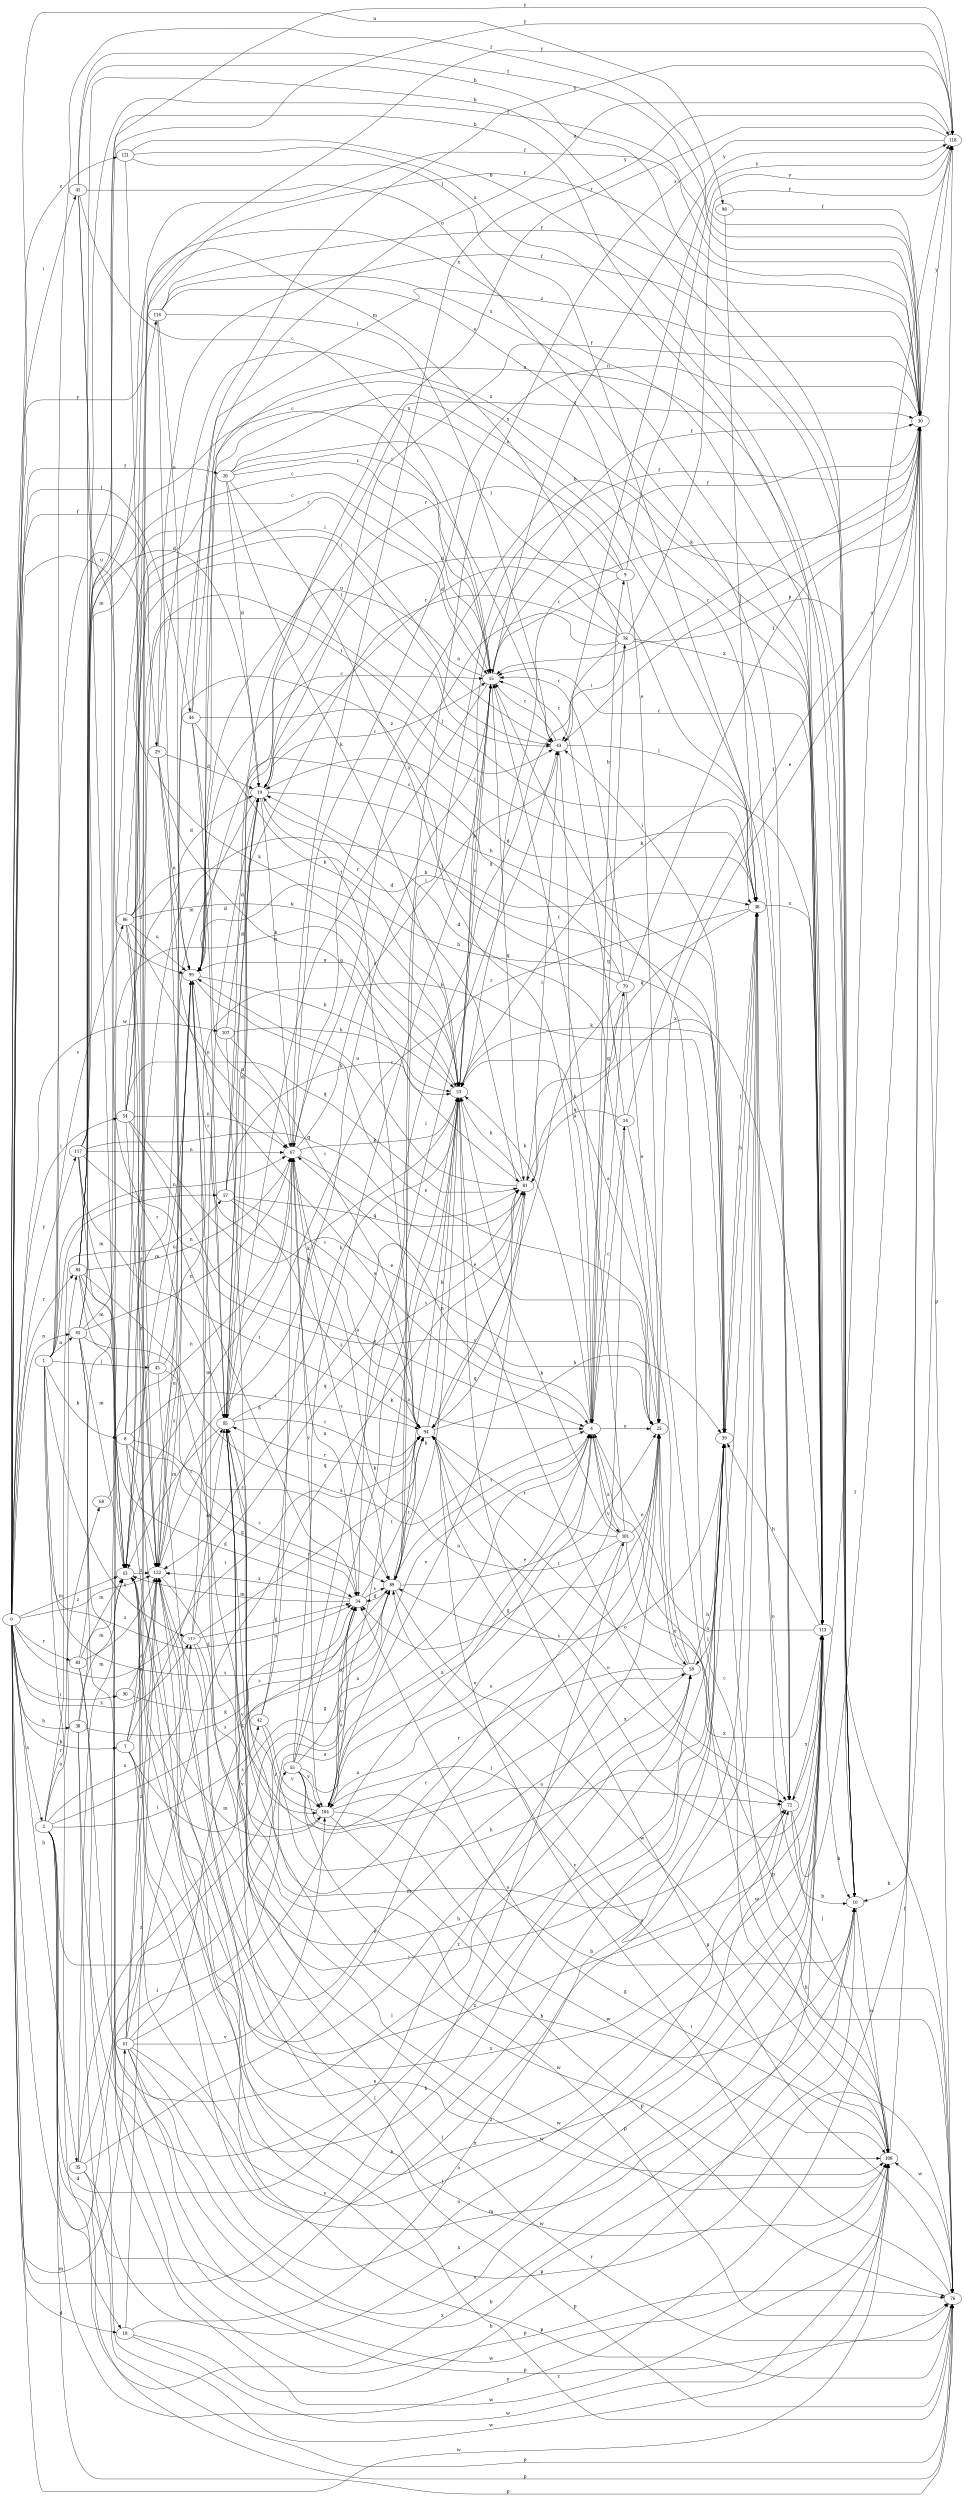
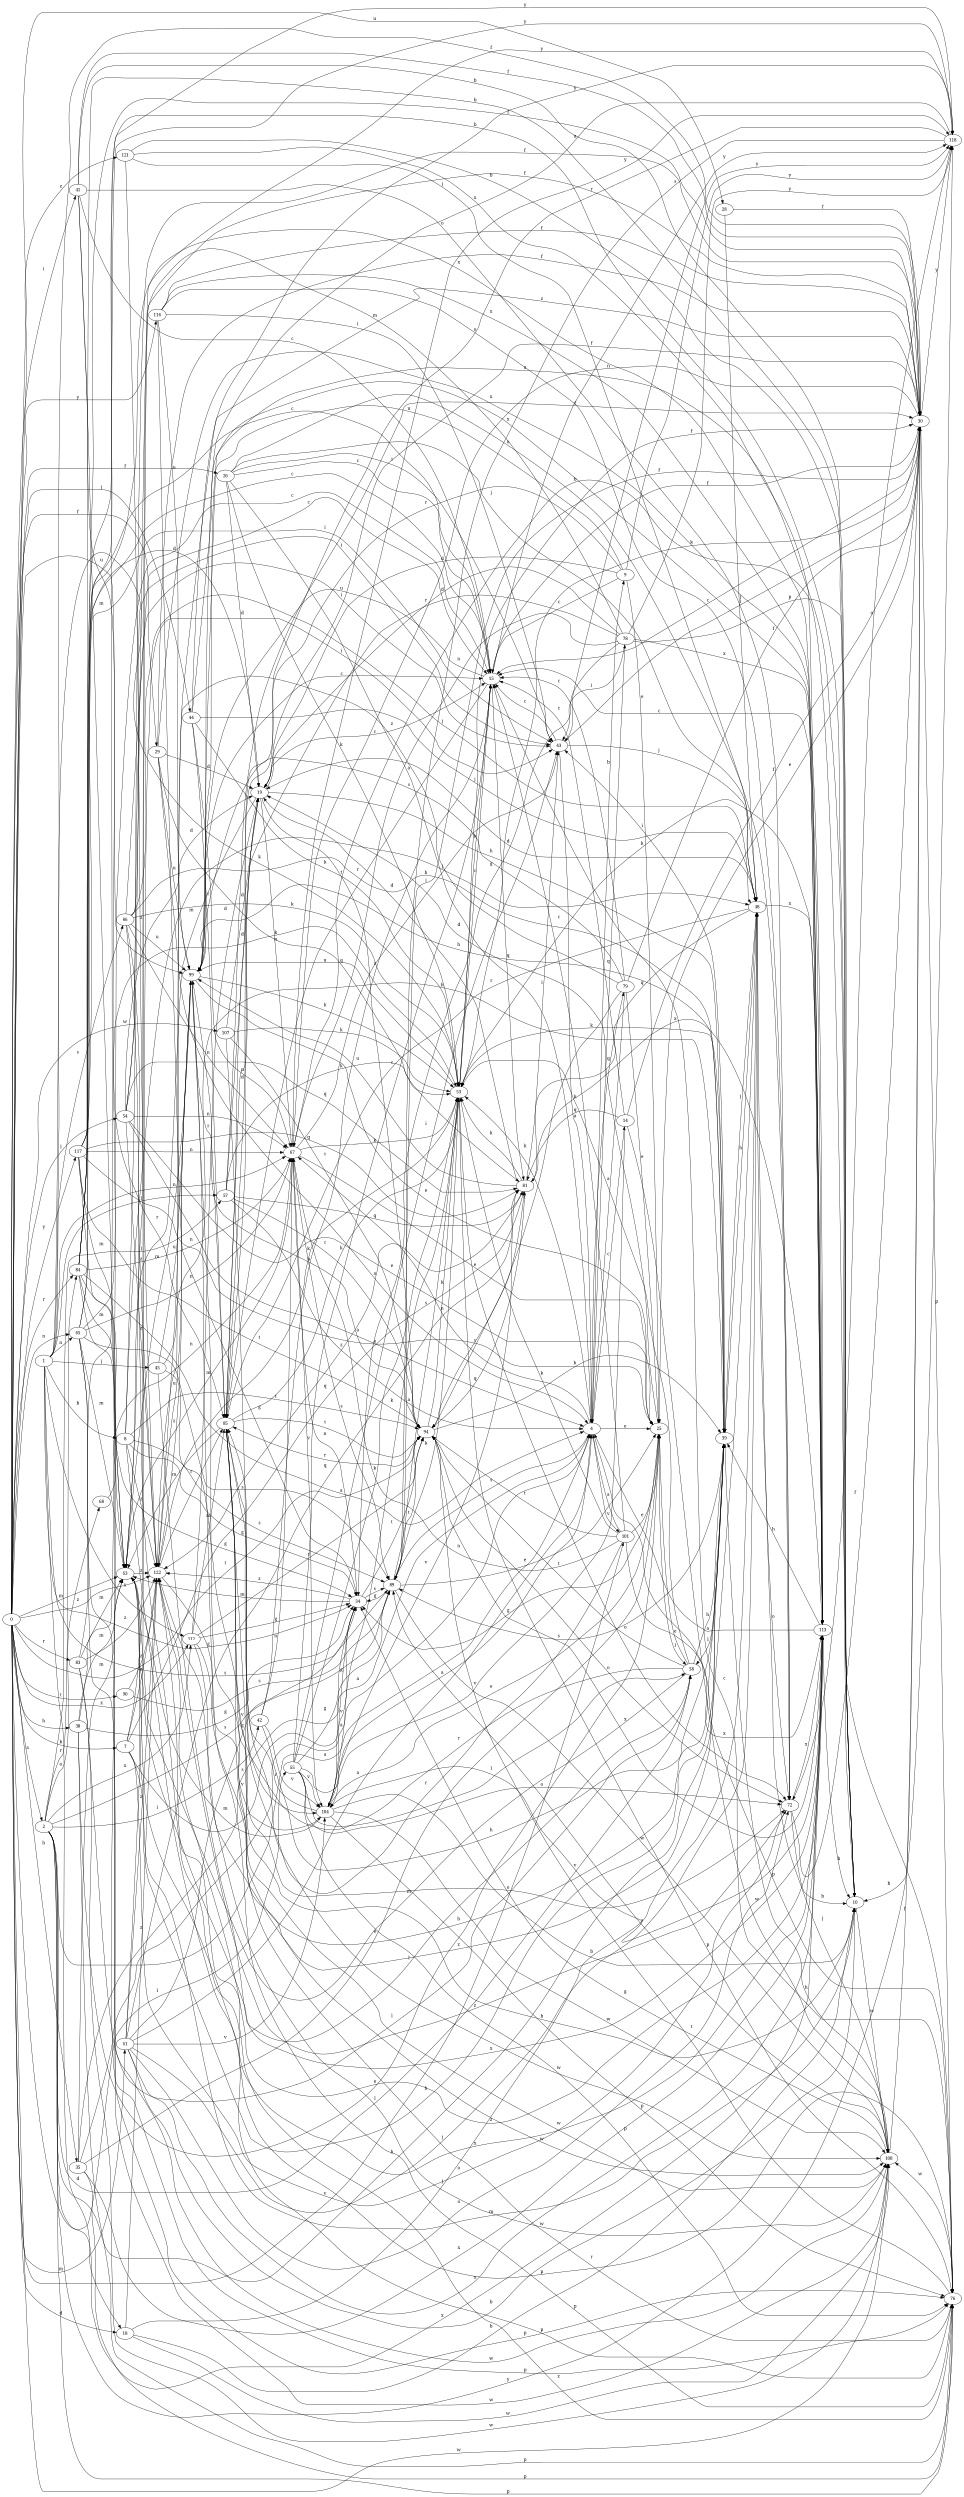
(724, 209) -> (724, 209)
